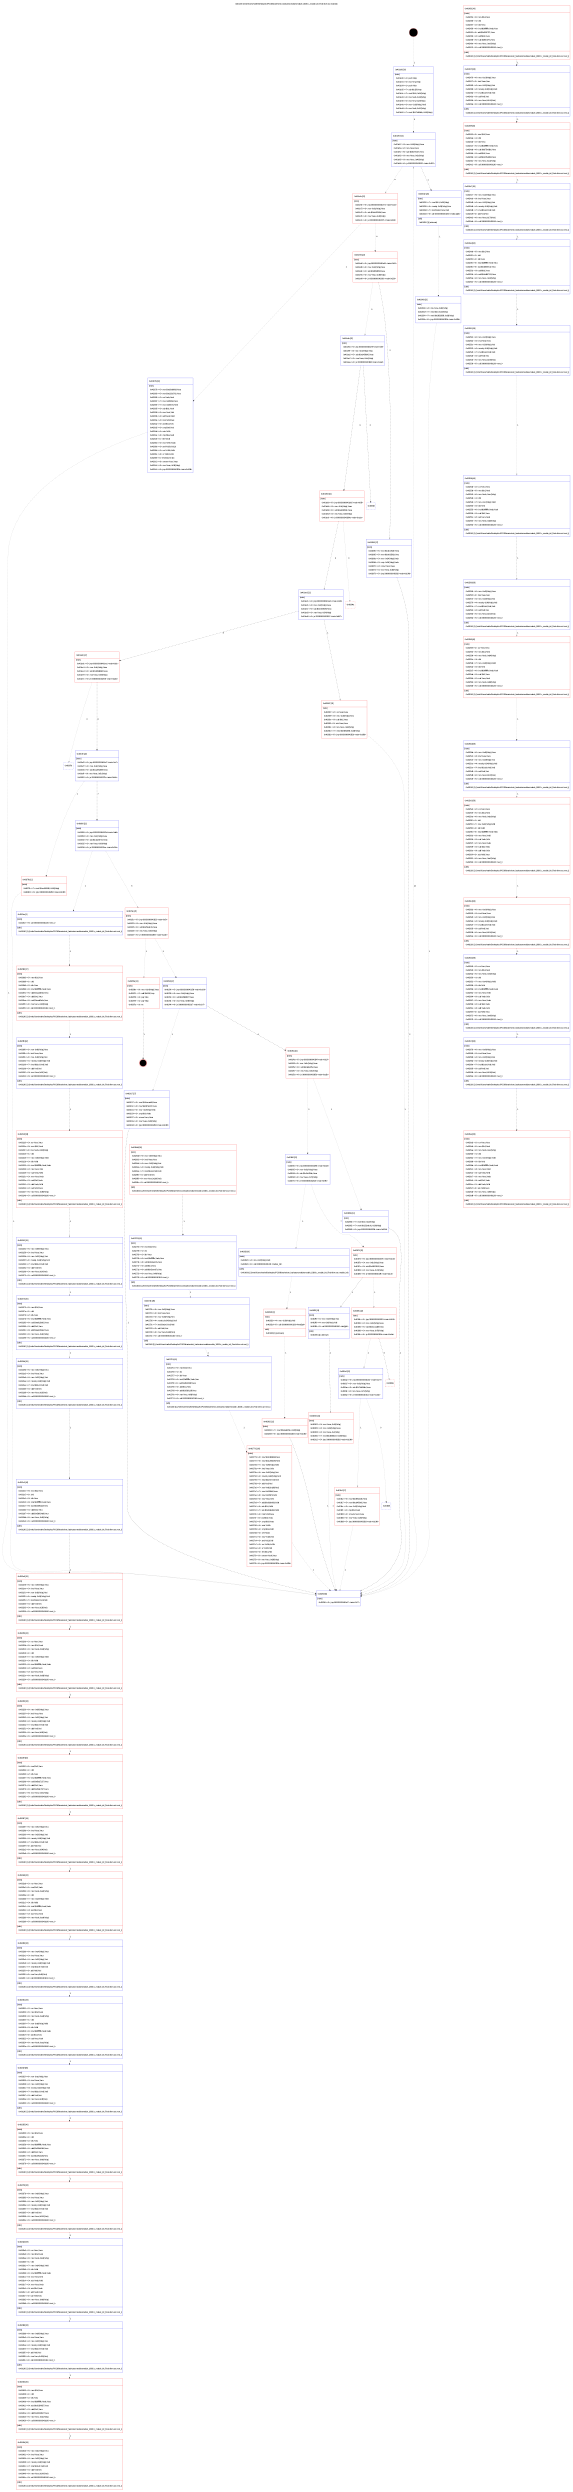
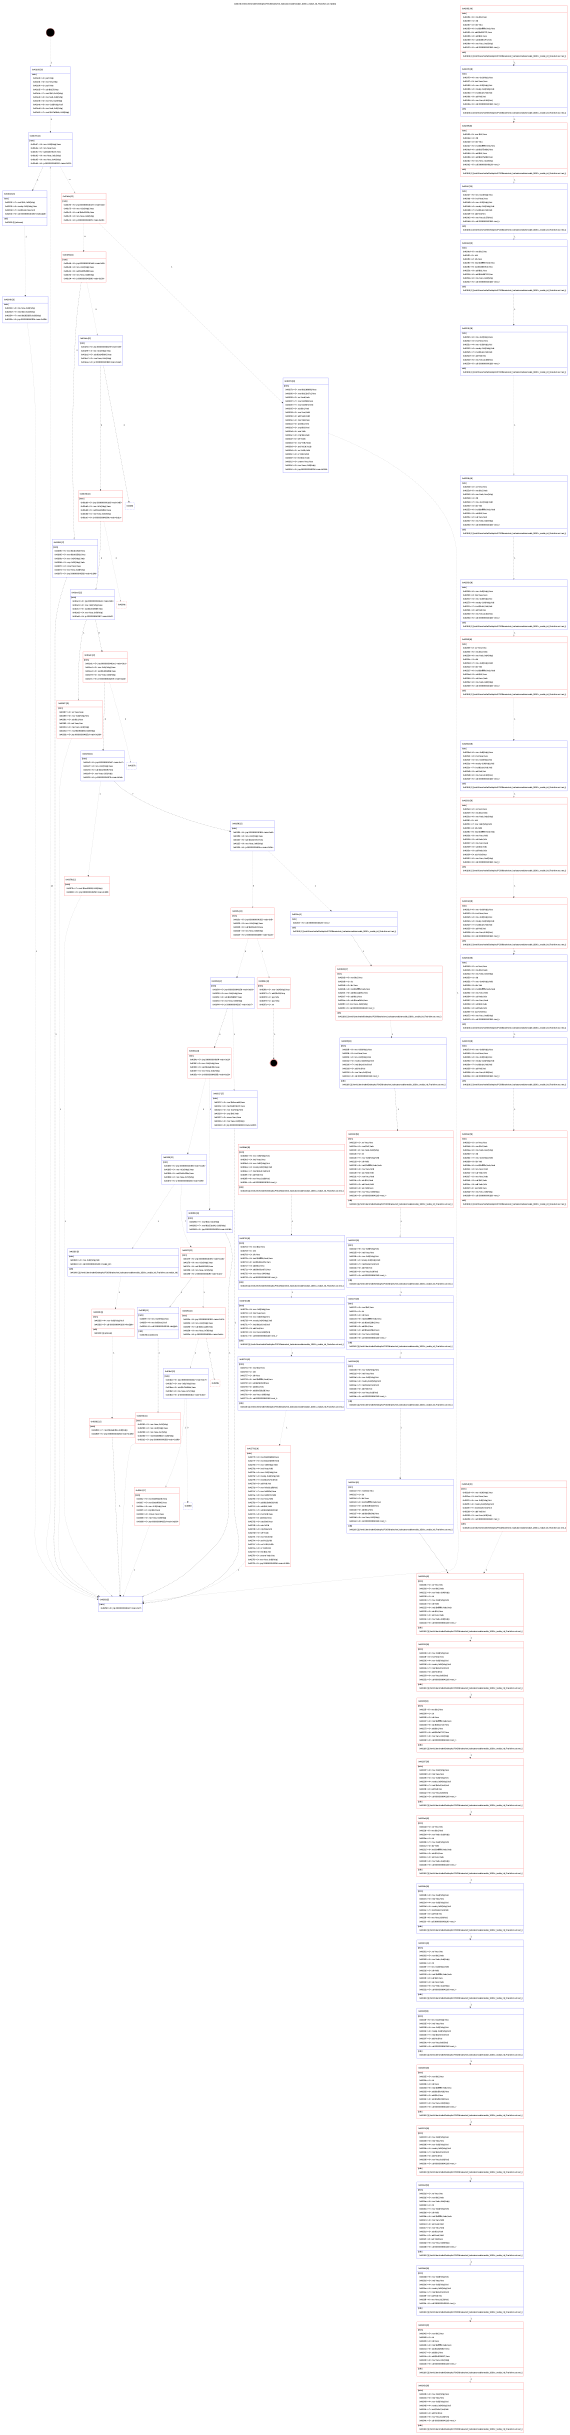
(70, 1553) -> (433, 1553)
